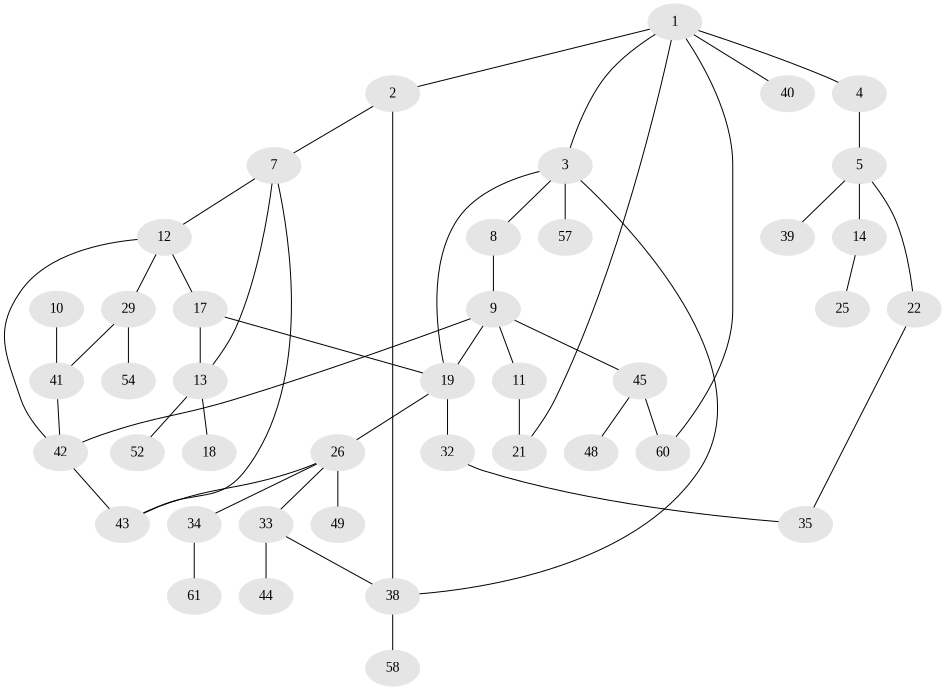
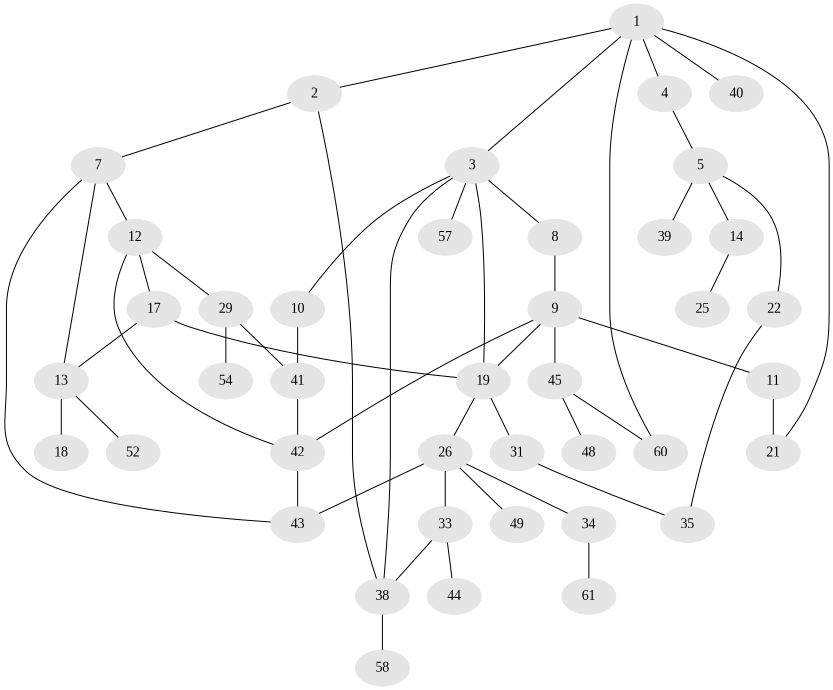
none -> (371, 224)
(448, 453) -> (517, 453)
